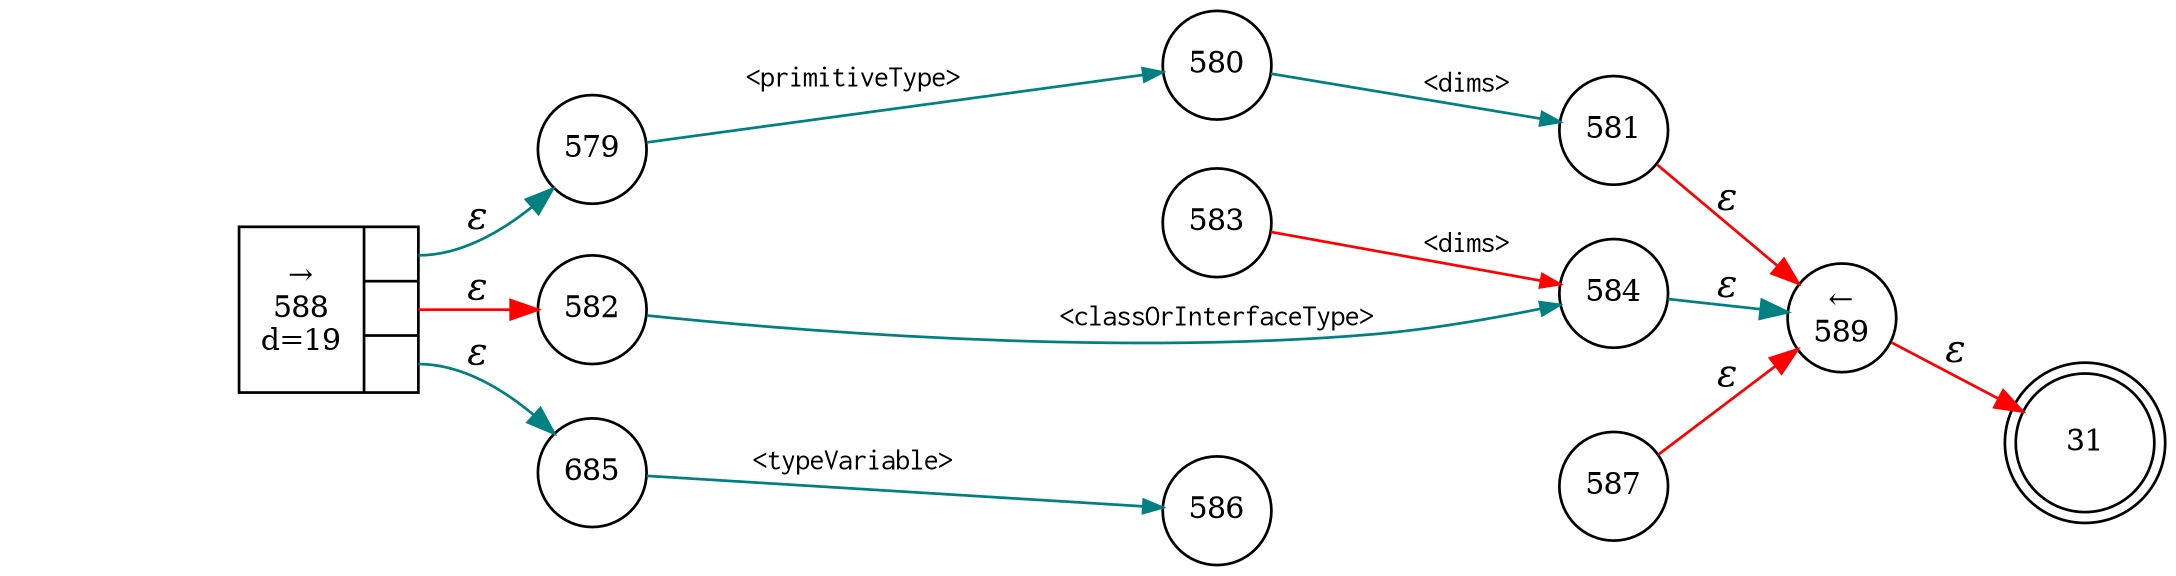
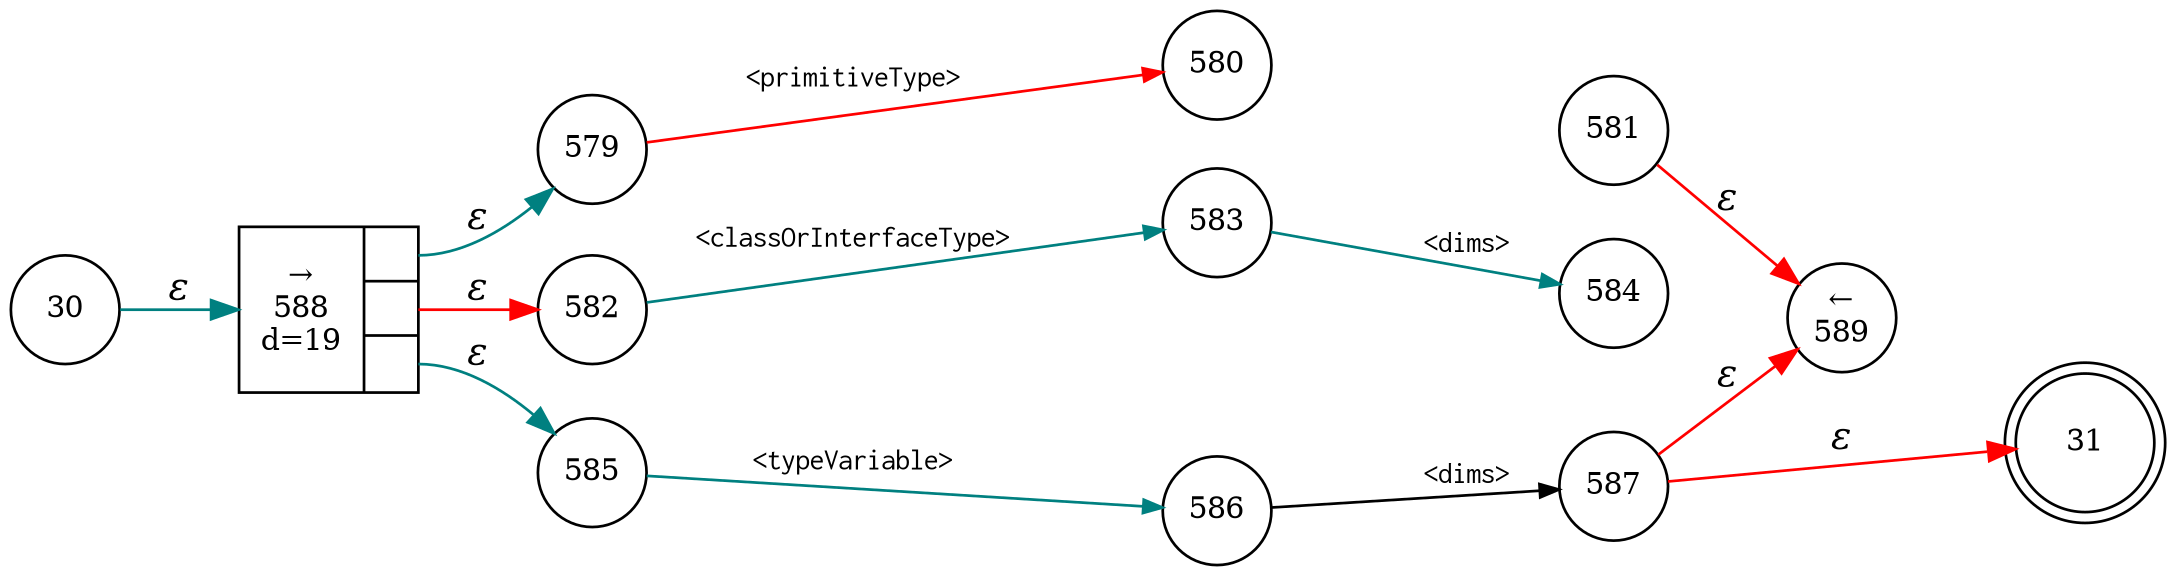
(1406, 96) -> none
(895, 109) -> (895, 109)
(1406, 256) -> (1406, 256)
(1714, 304) -> none
none -> (65, 310)
(1095, 342) -> (895, 268)
(1945, 370) -> (1828, 467)
(592, 473) -> (592, 473)
none -> (1405, 499)
